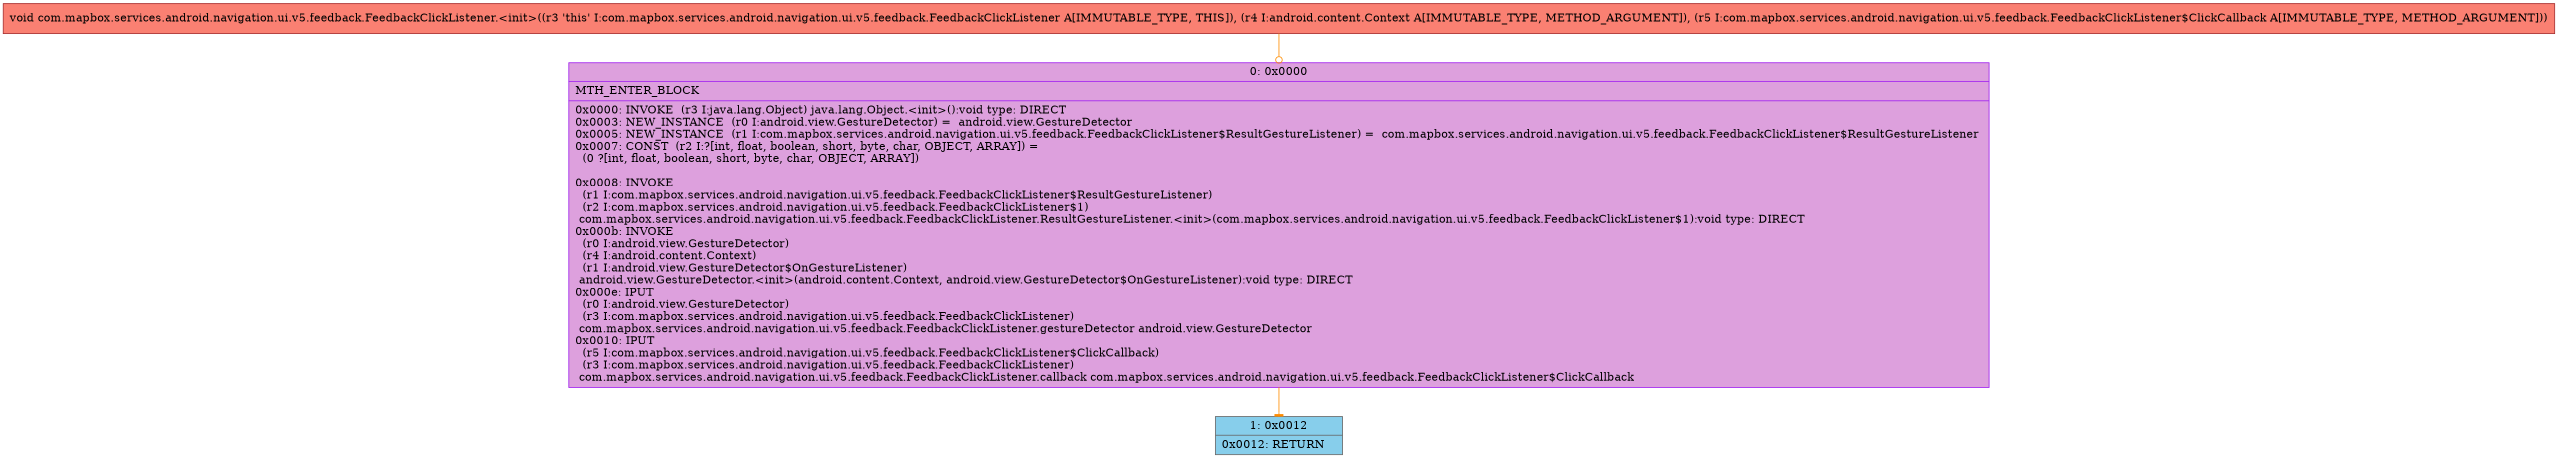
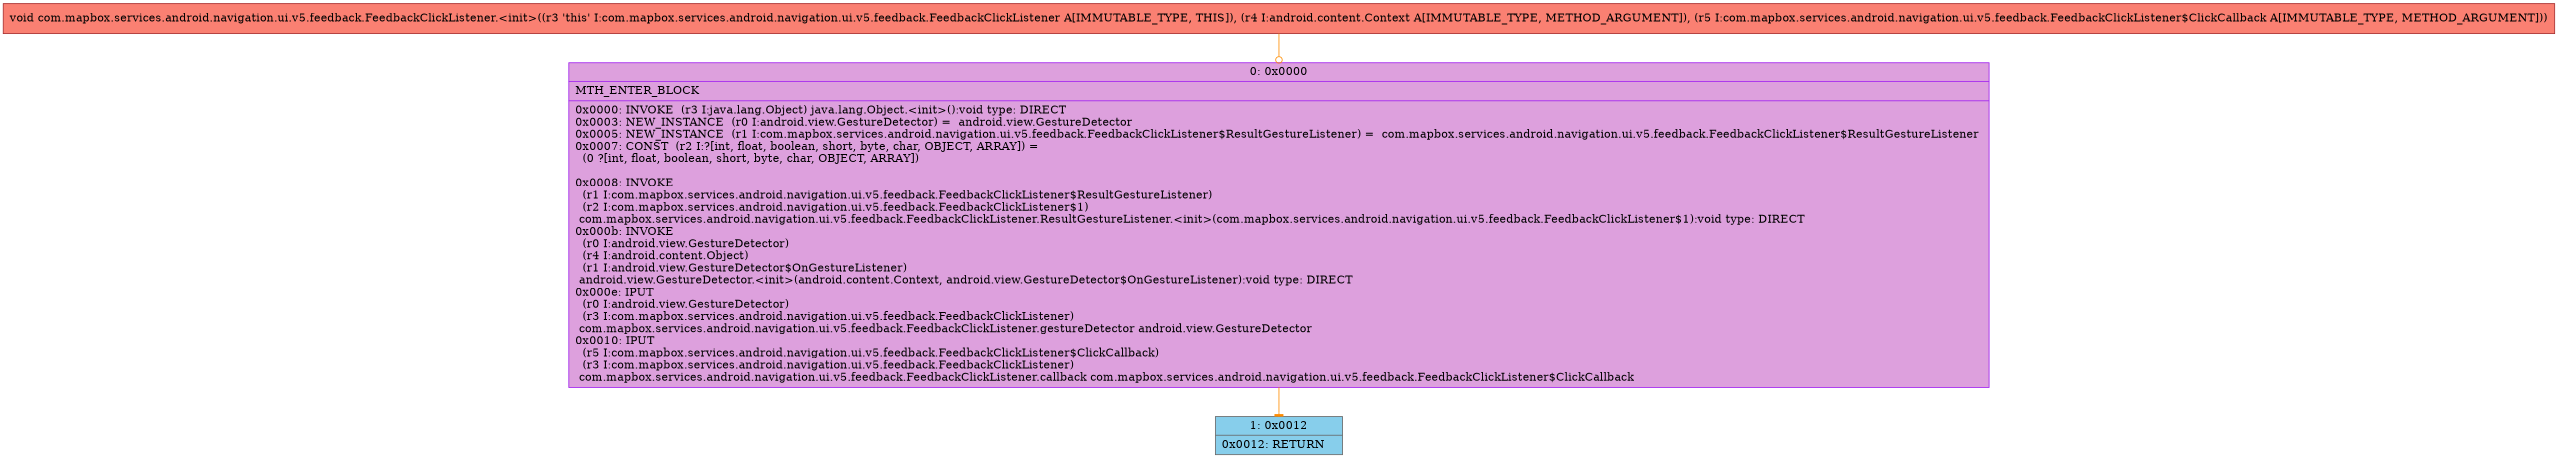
(666, 256) -> (662, 256)
